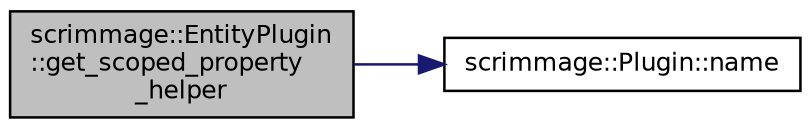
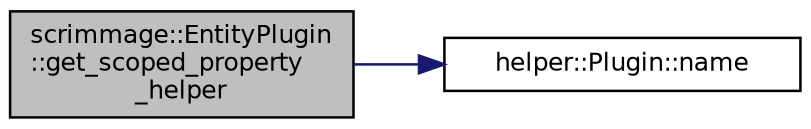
(622, 64) -> (622, 64)
